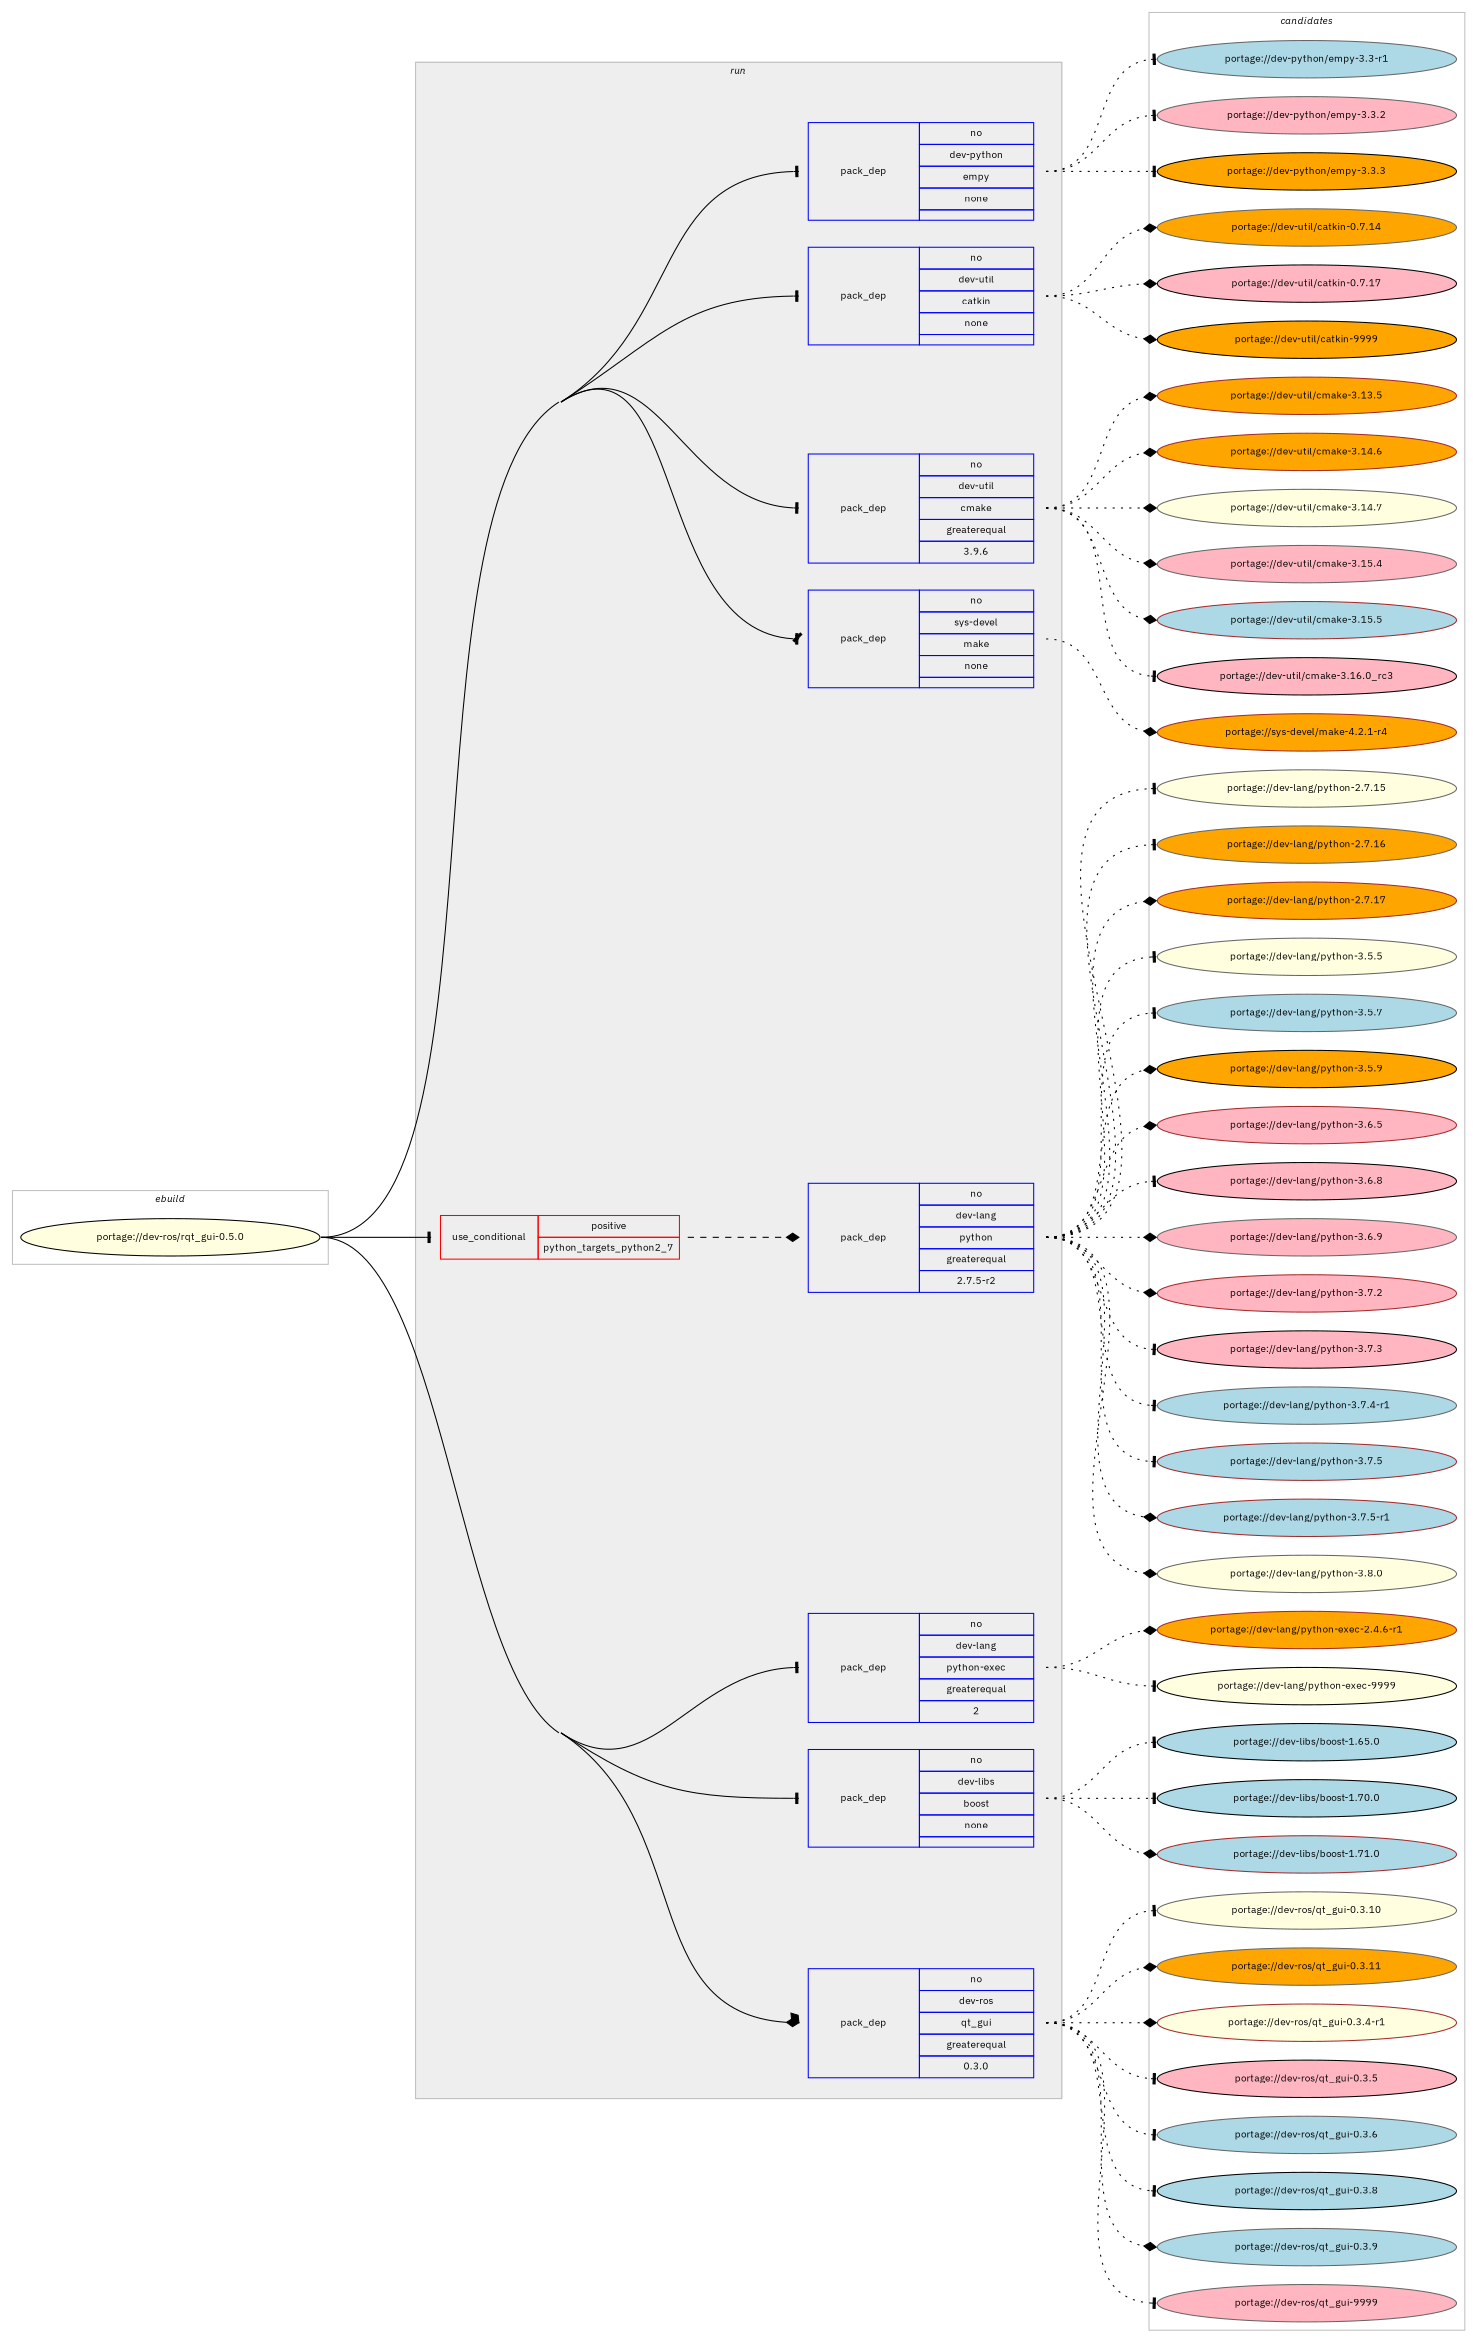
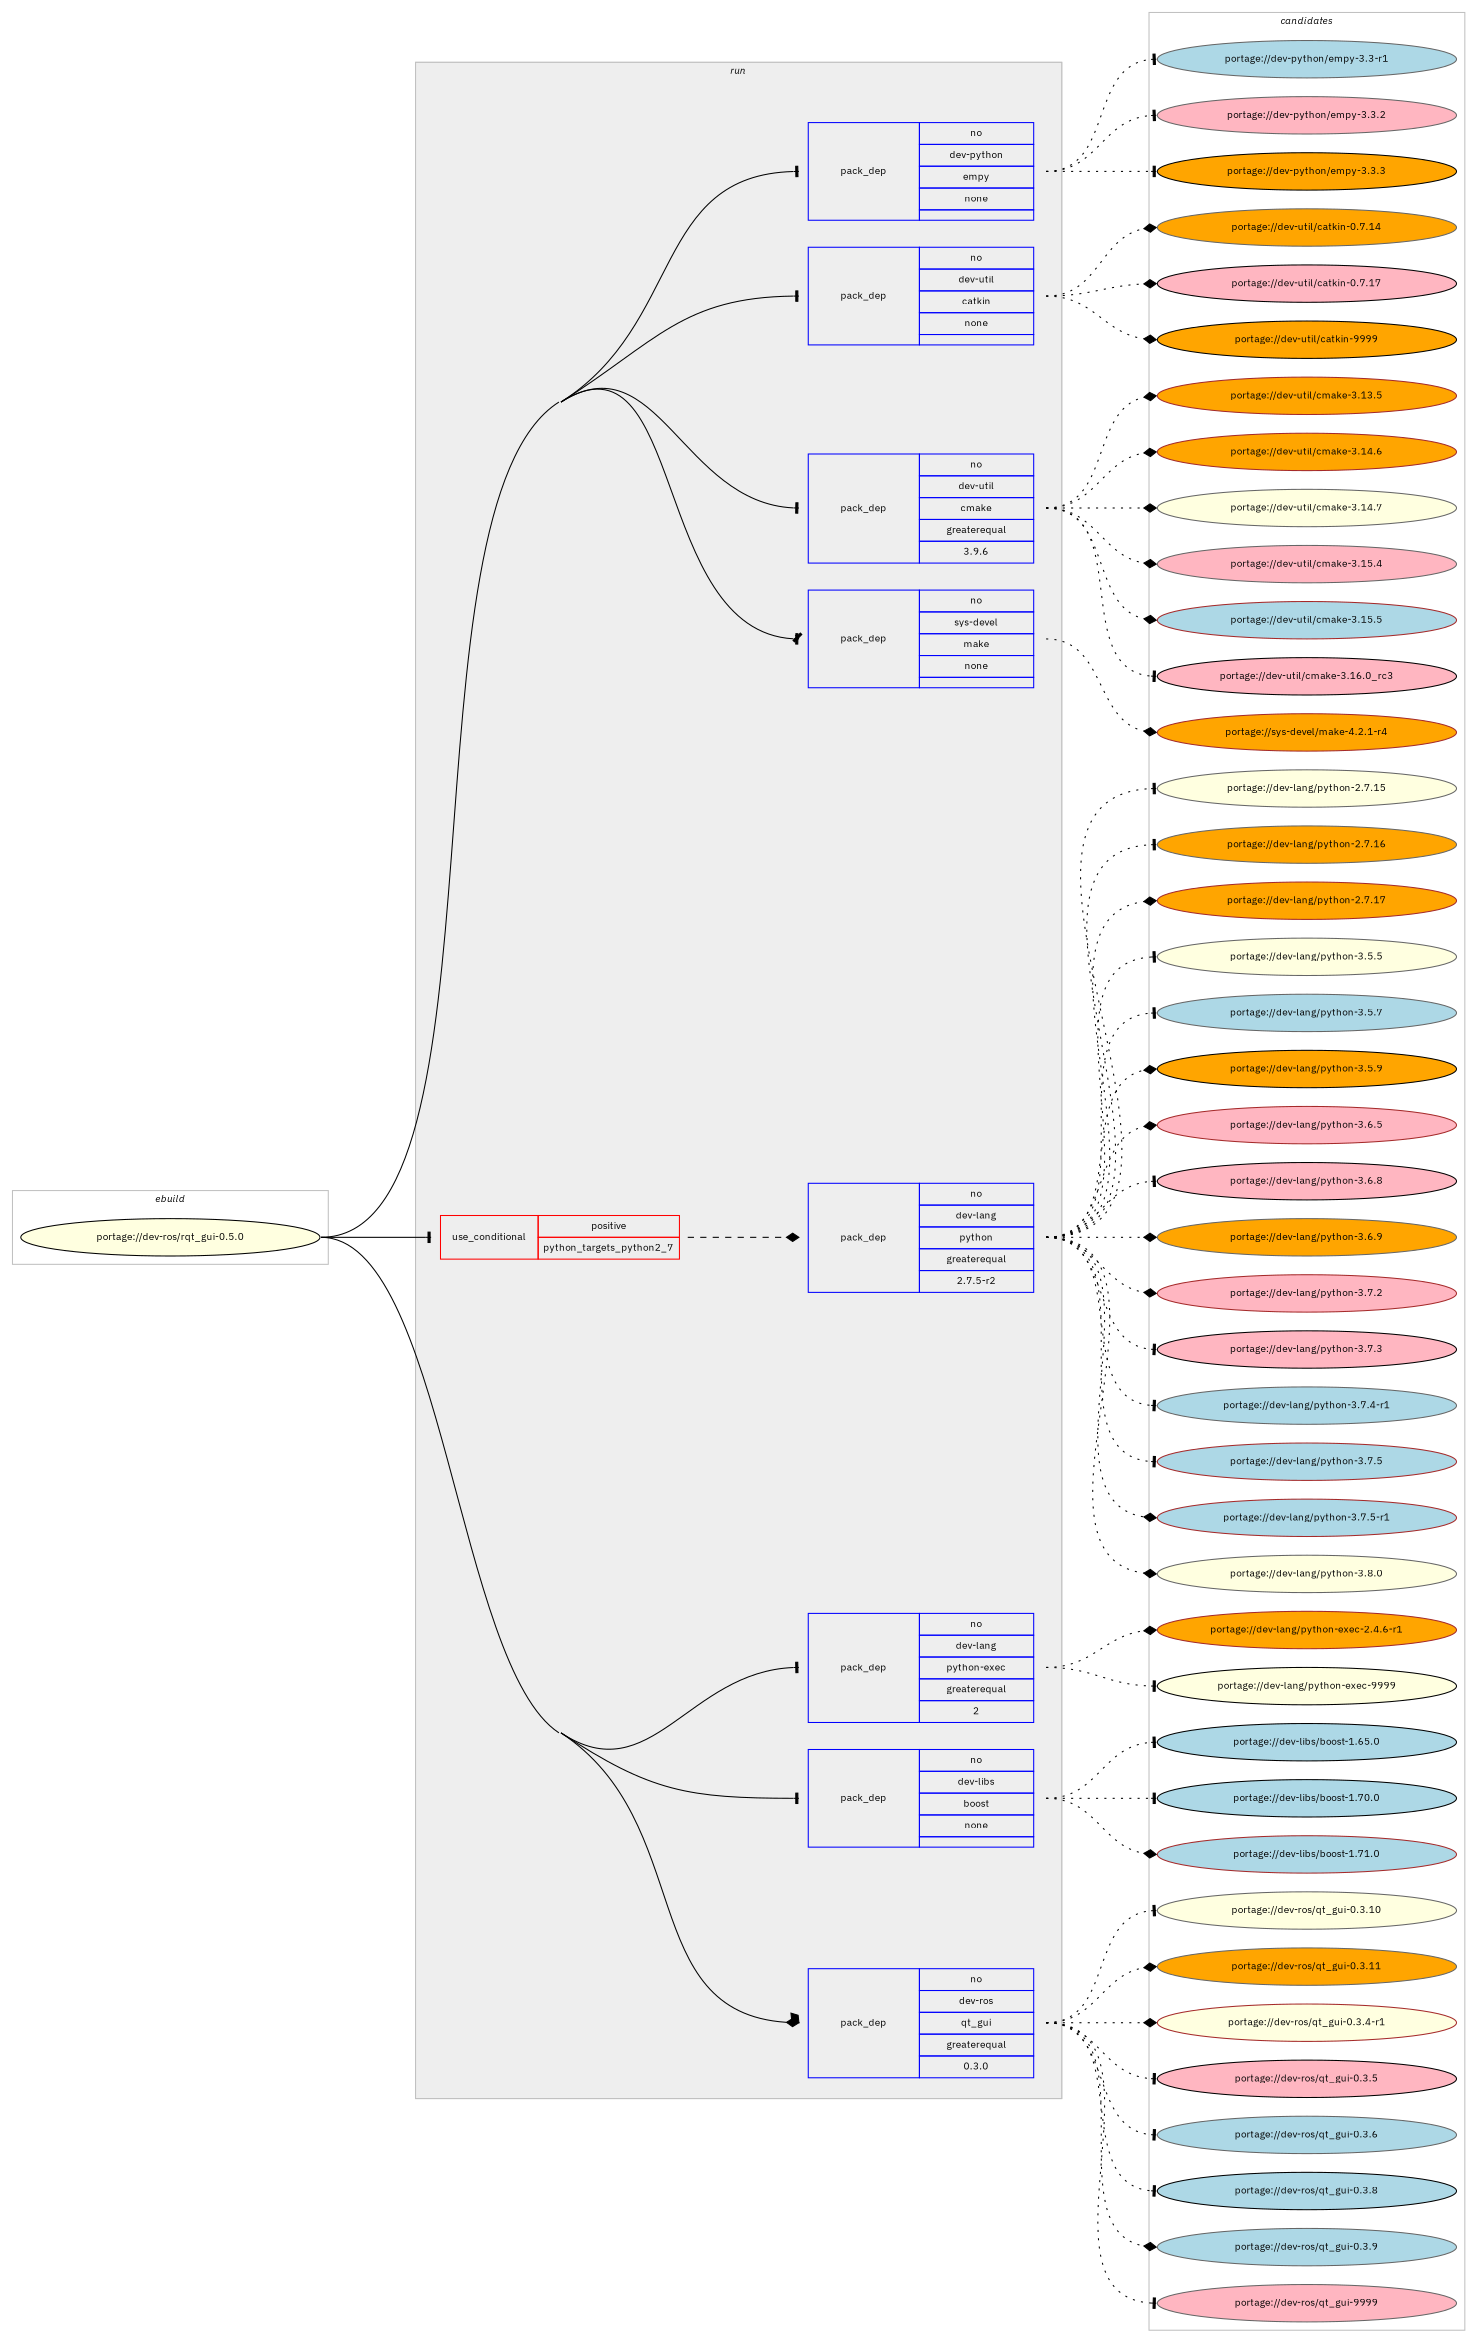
(1307, 1237) -> (1307, 1237)
